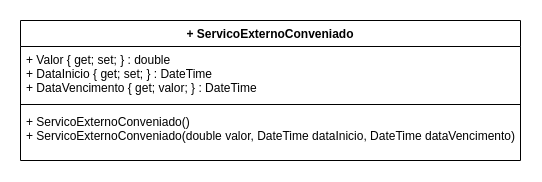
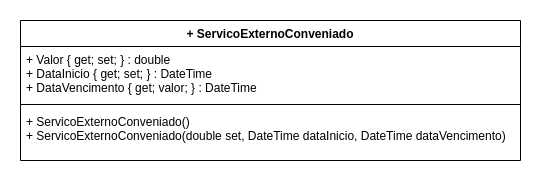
(115, 122) -> (115, 122)
